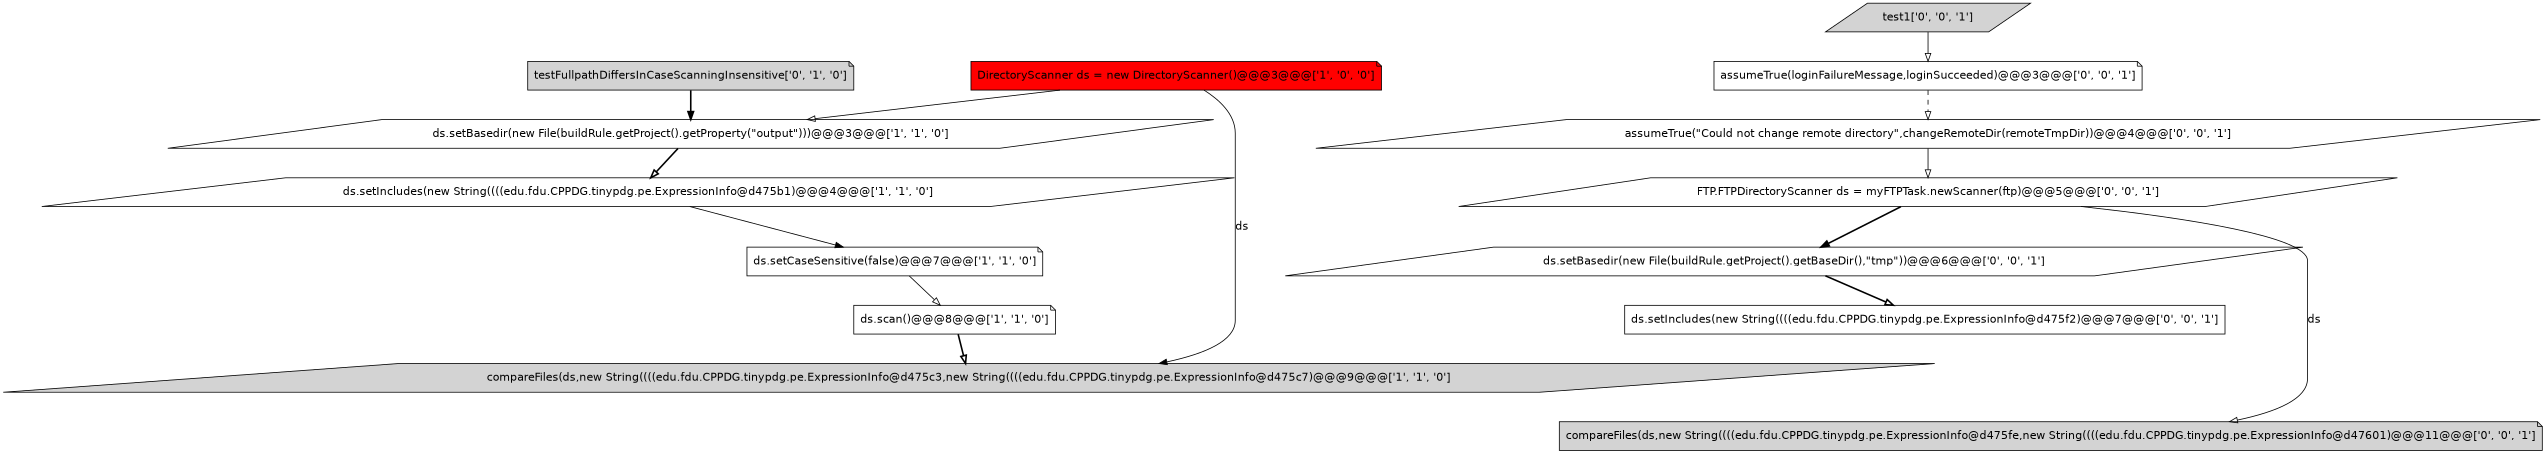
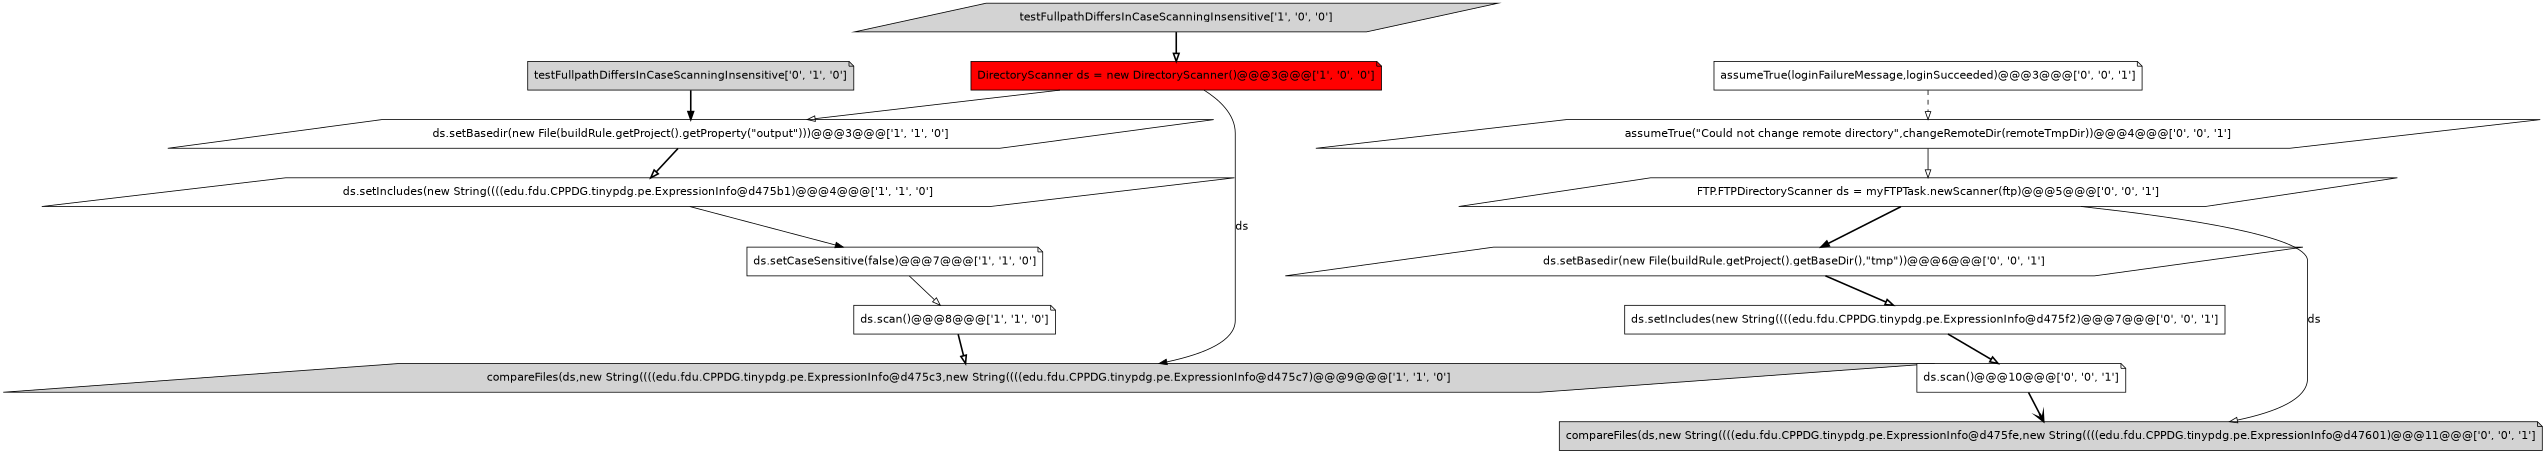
none -> (1176, 18)
(1928, 18) -> none
none -> (2021, 378)
